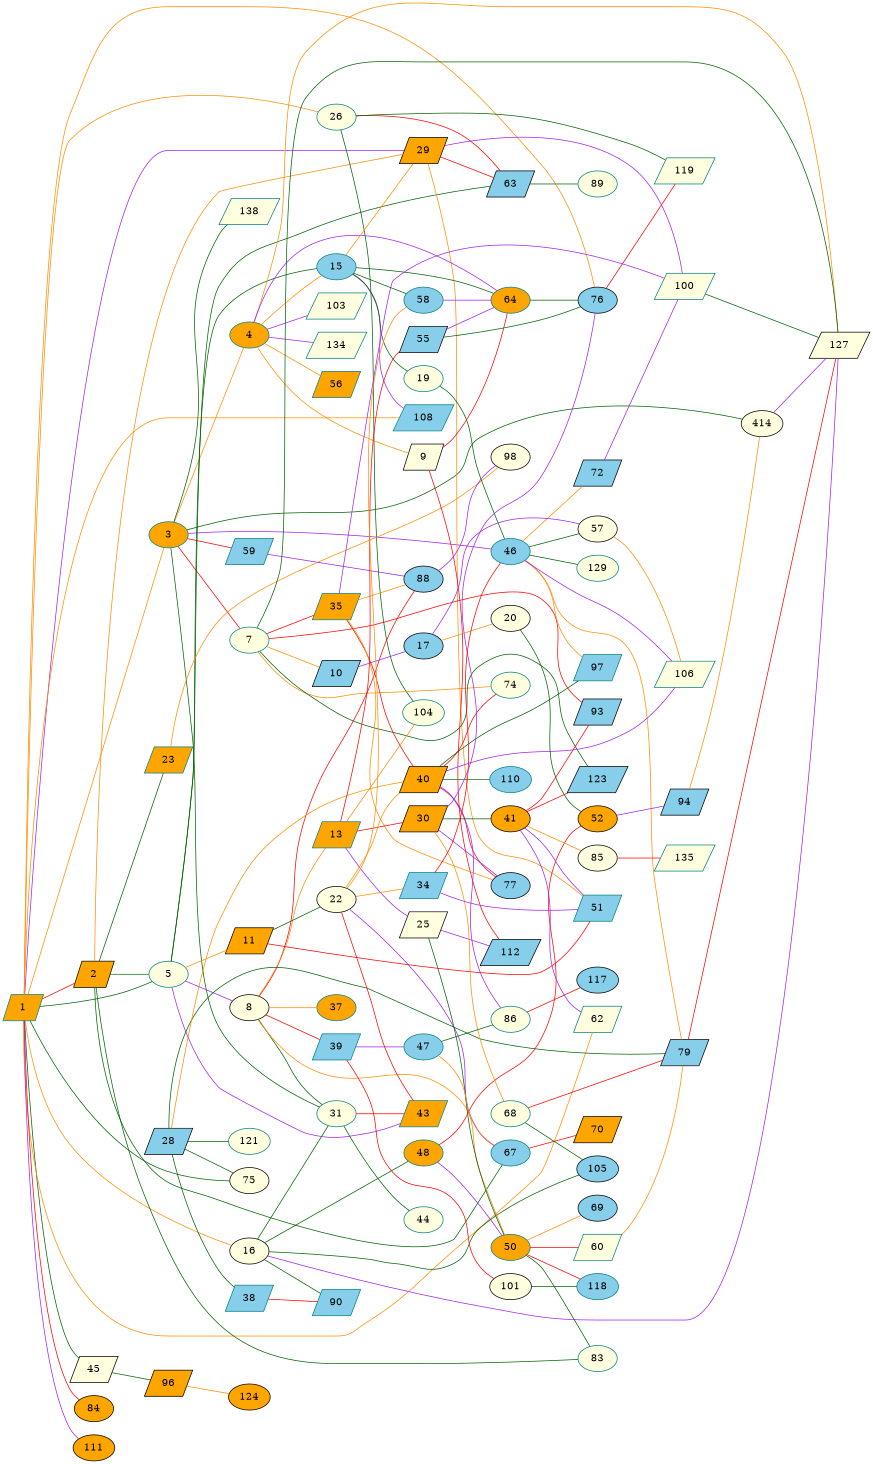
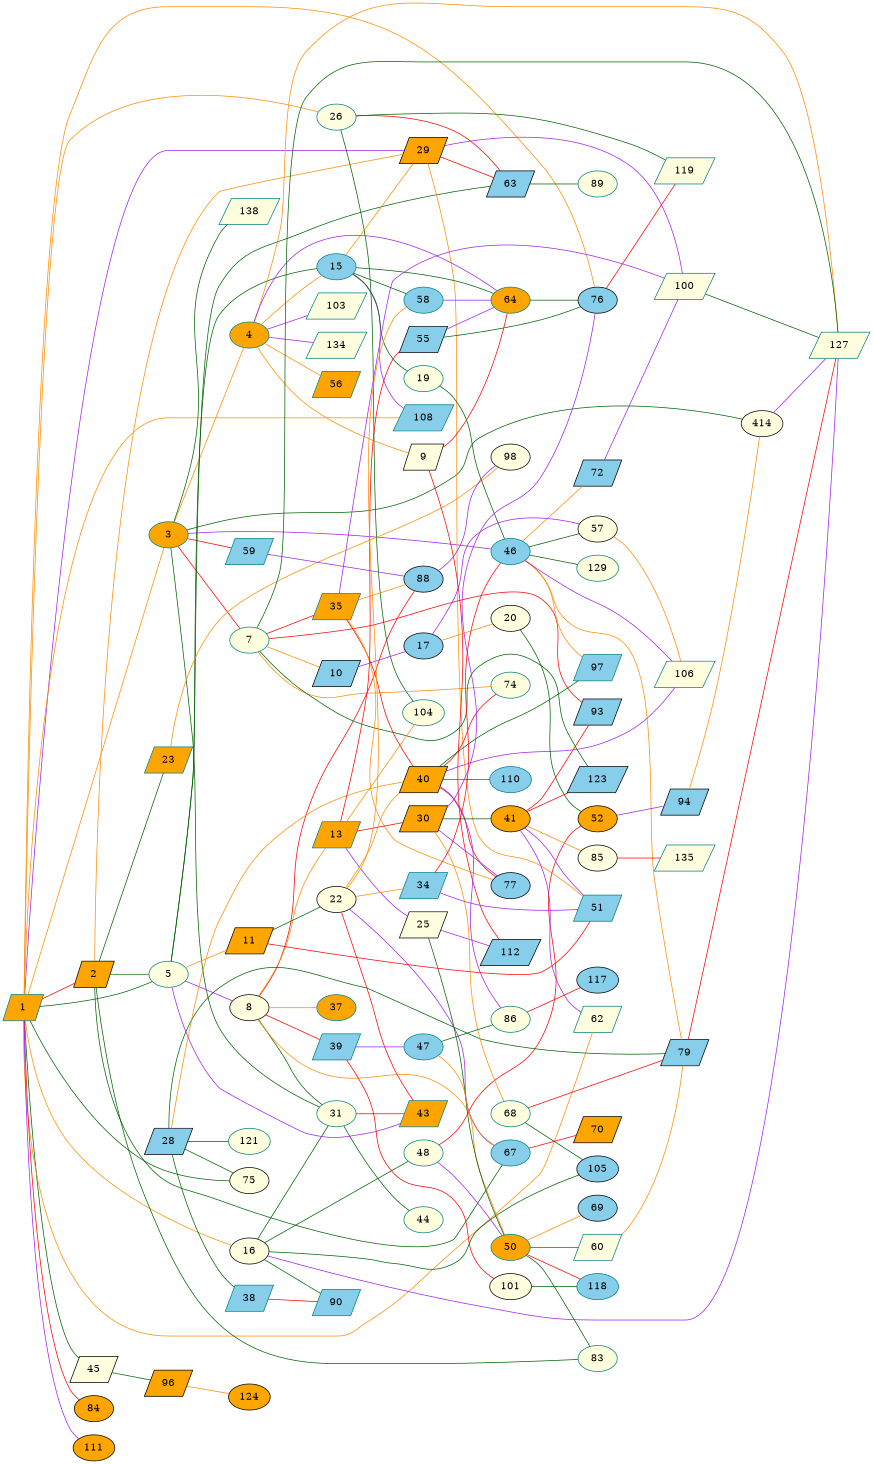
(839, 345) -> (839, 345)
(424, 1153) -> (424, 1153)
